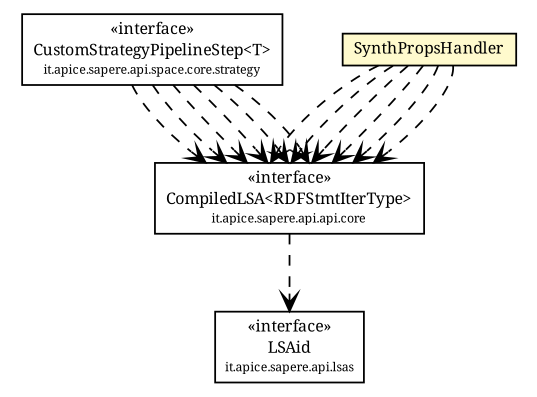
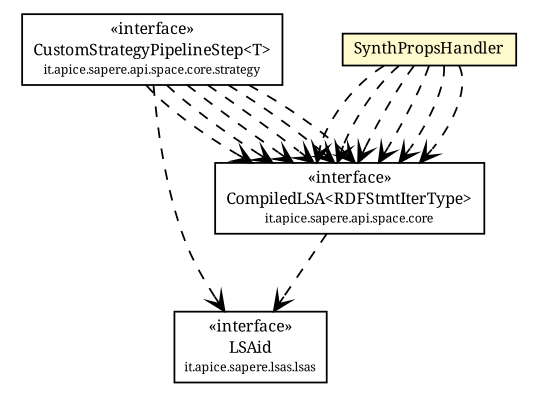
none -> (171, 195)
(290, 219) -> (350, 219)
(290, 367) -> (251, 367)
